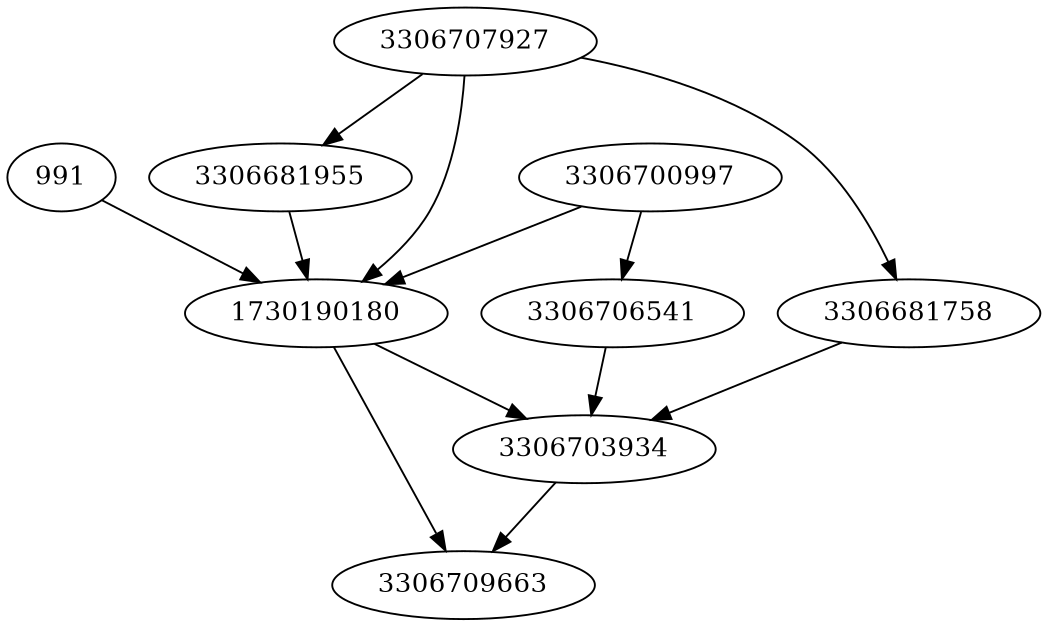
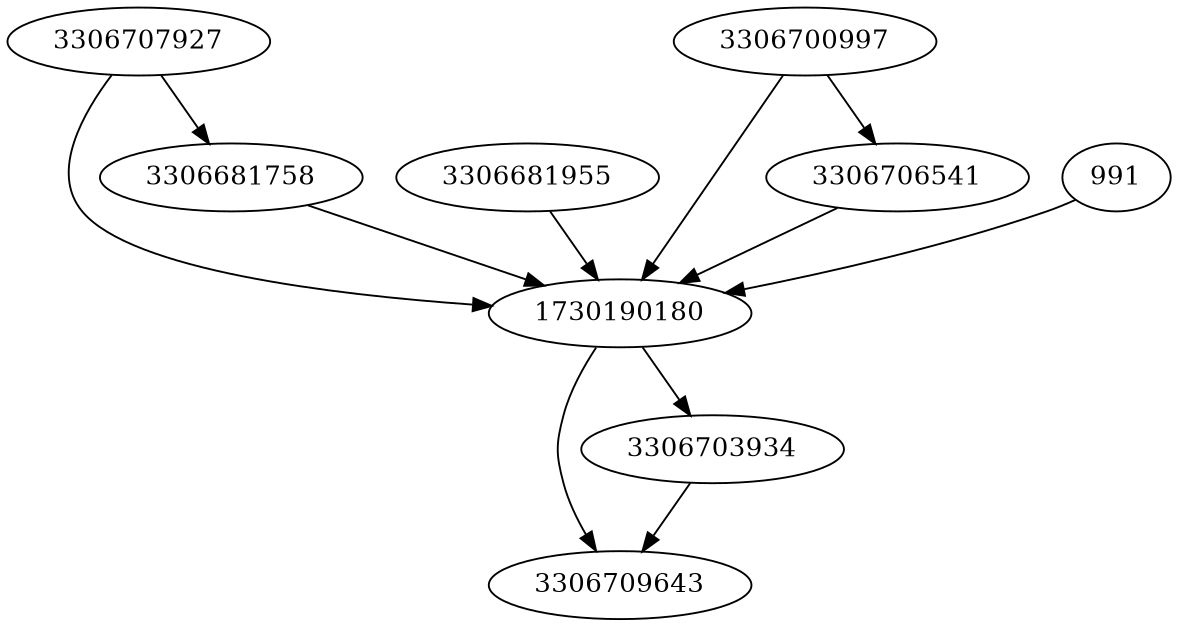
(381, 104) -> none
(601, 372) -> (767, 241)
(755, 378) -> (417, 242)
(464, 585) -> (620, 585)
